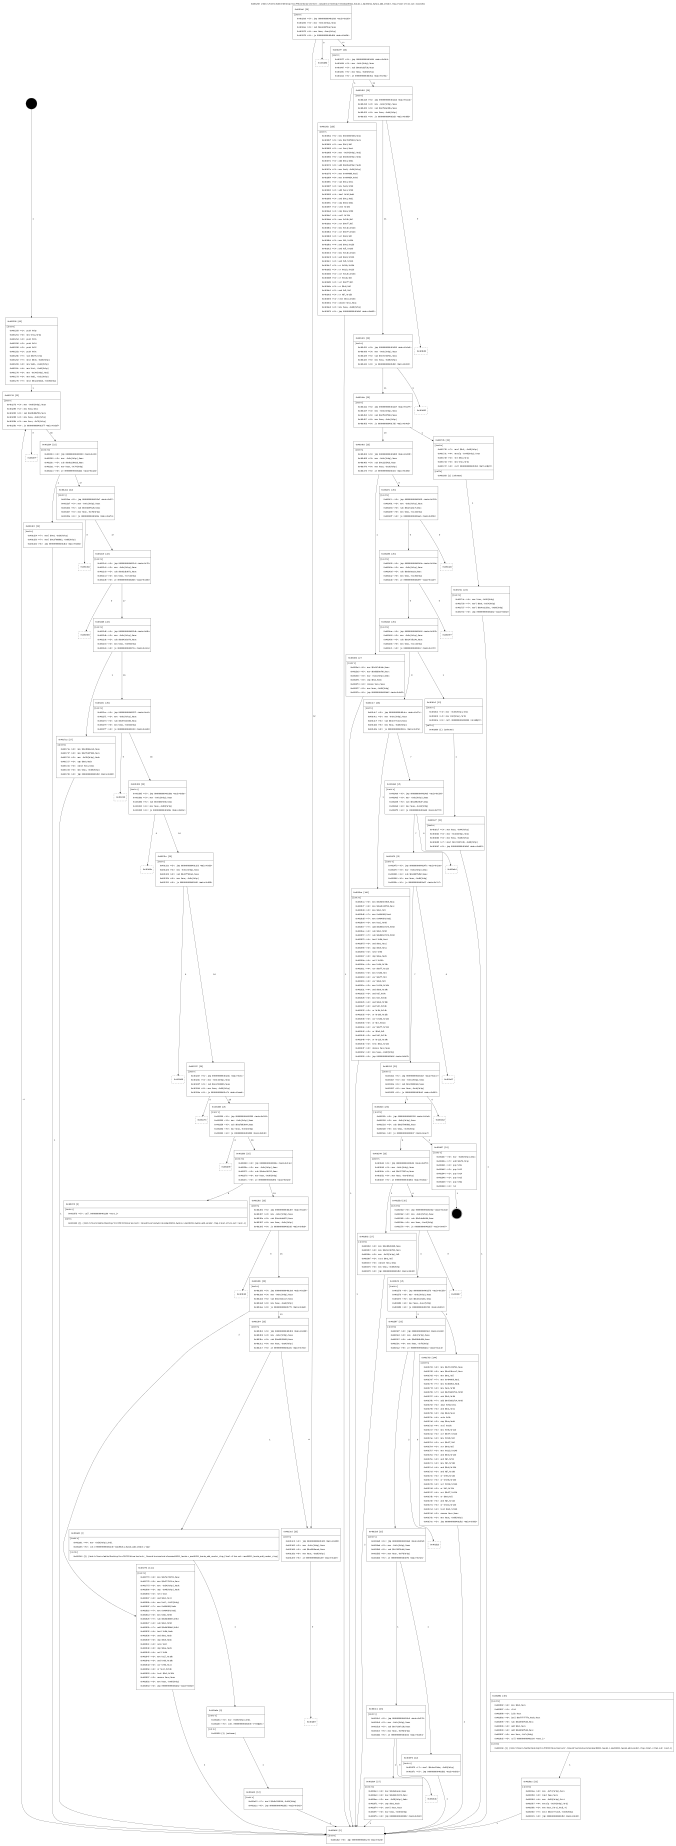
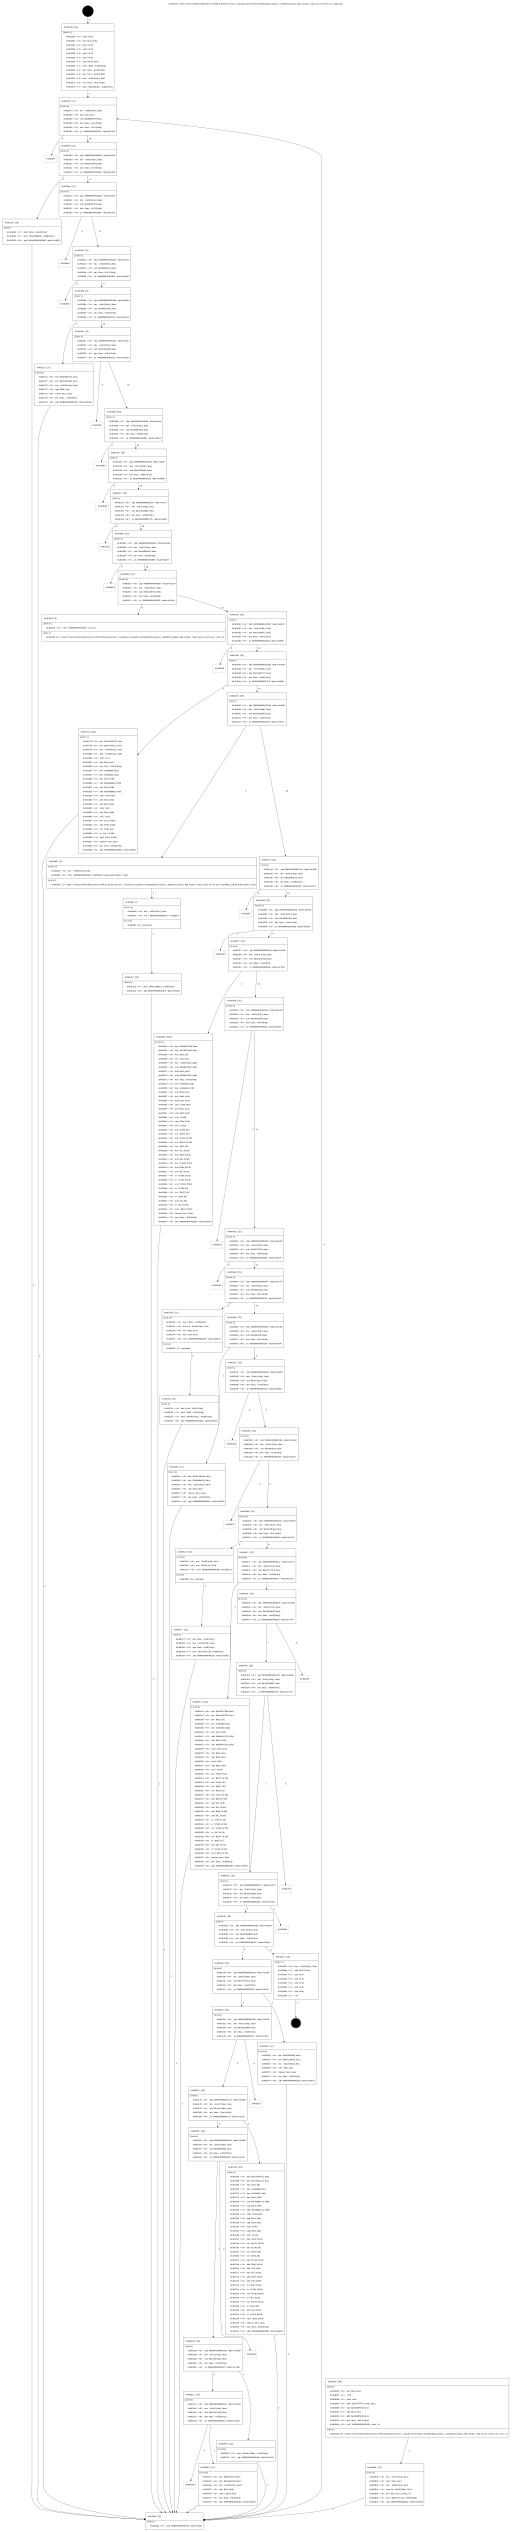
(312, 783) -> (286, 893)
